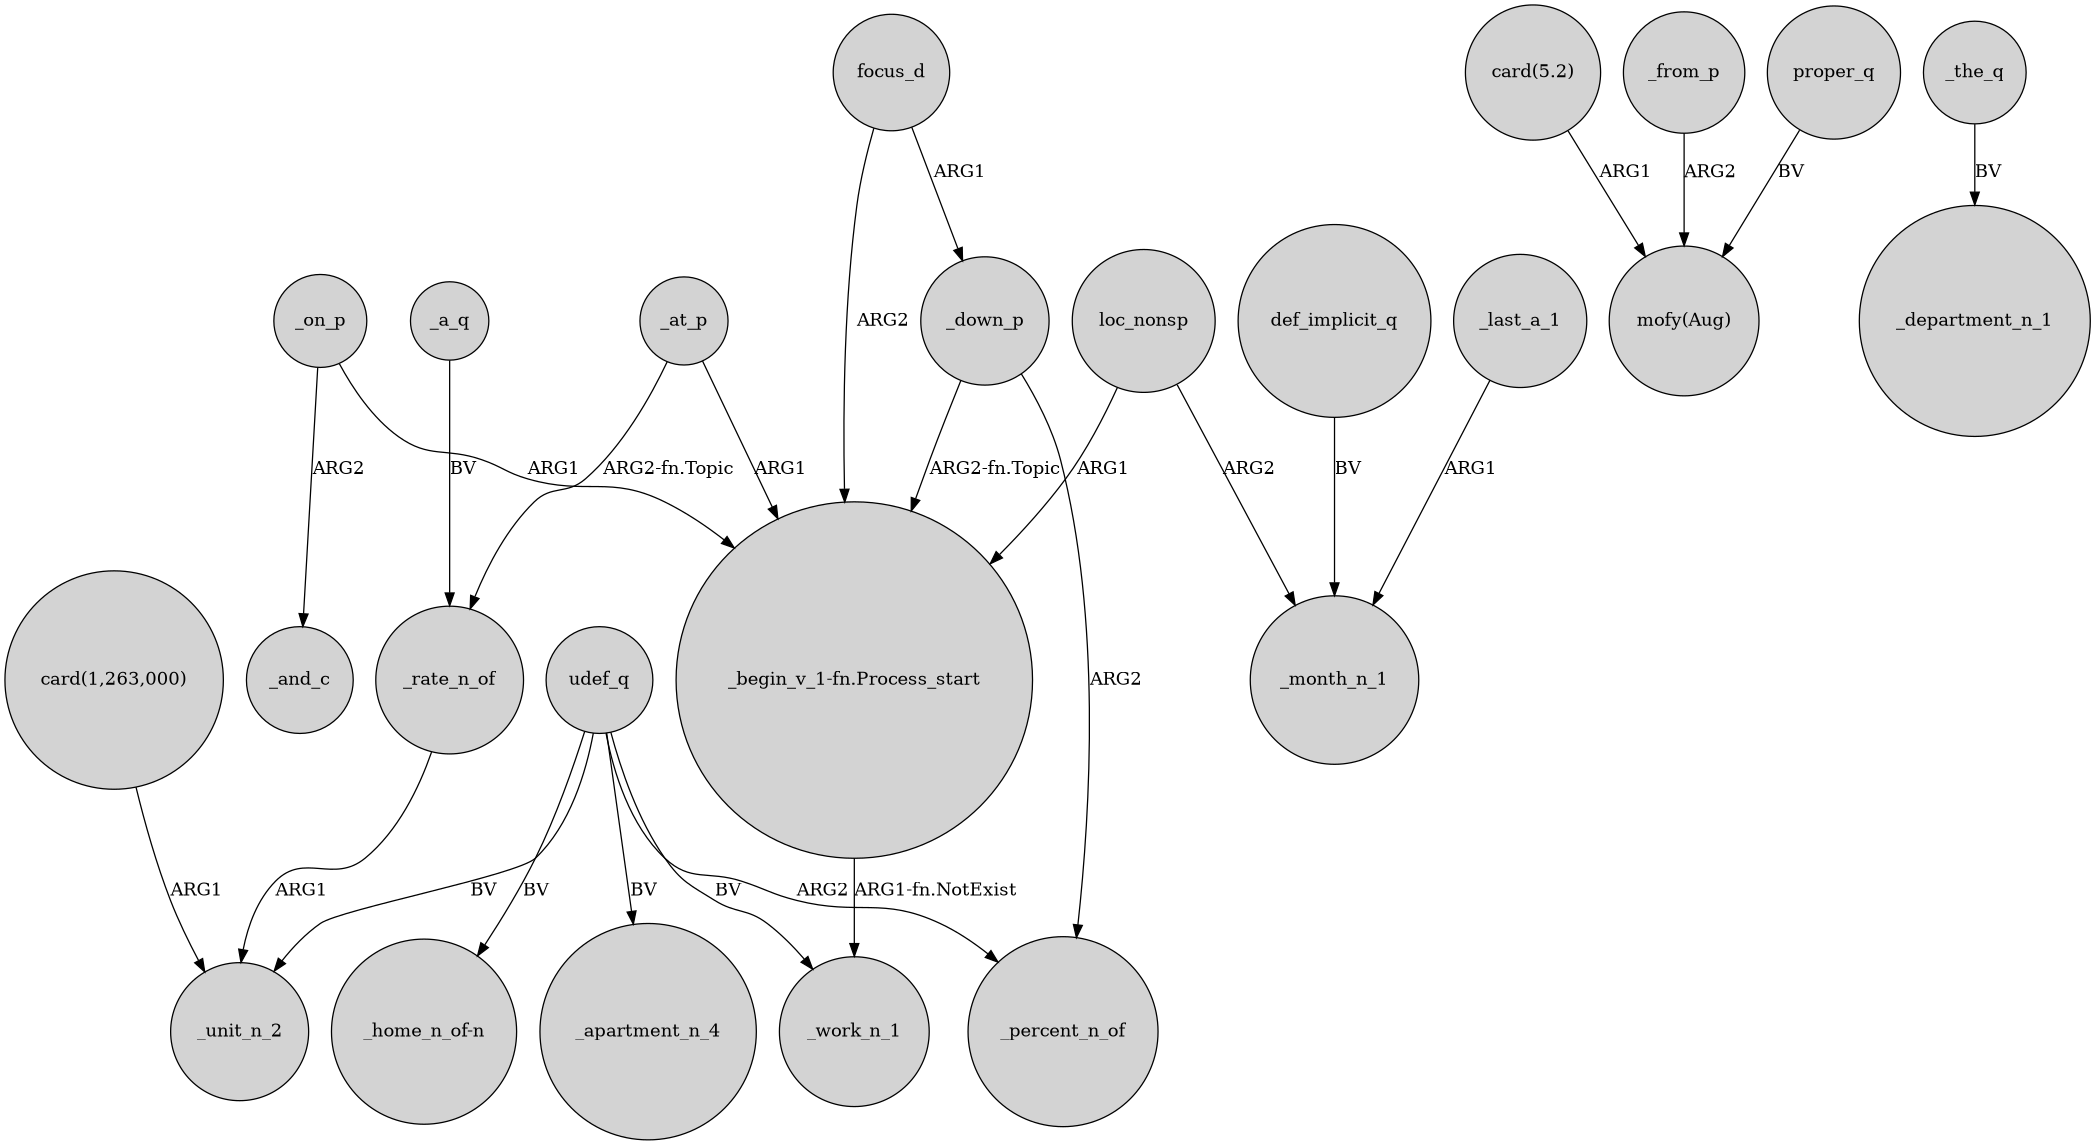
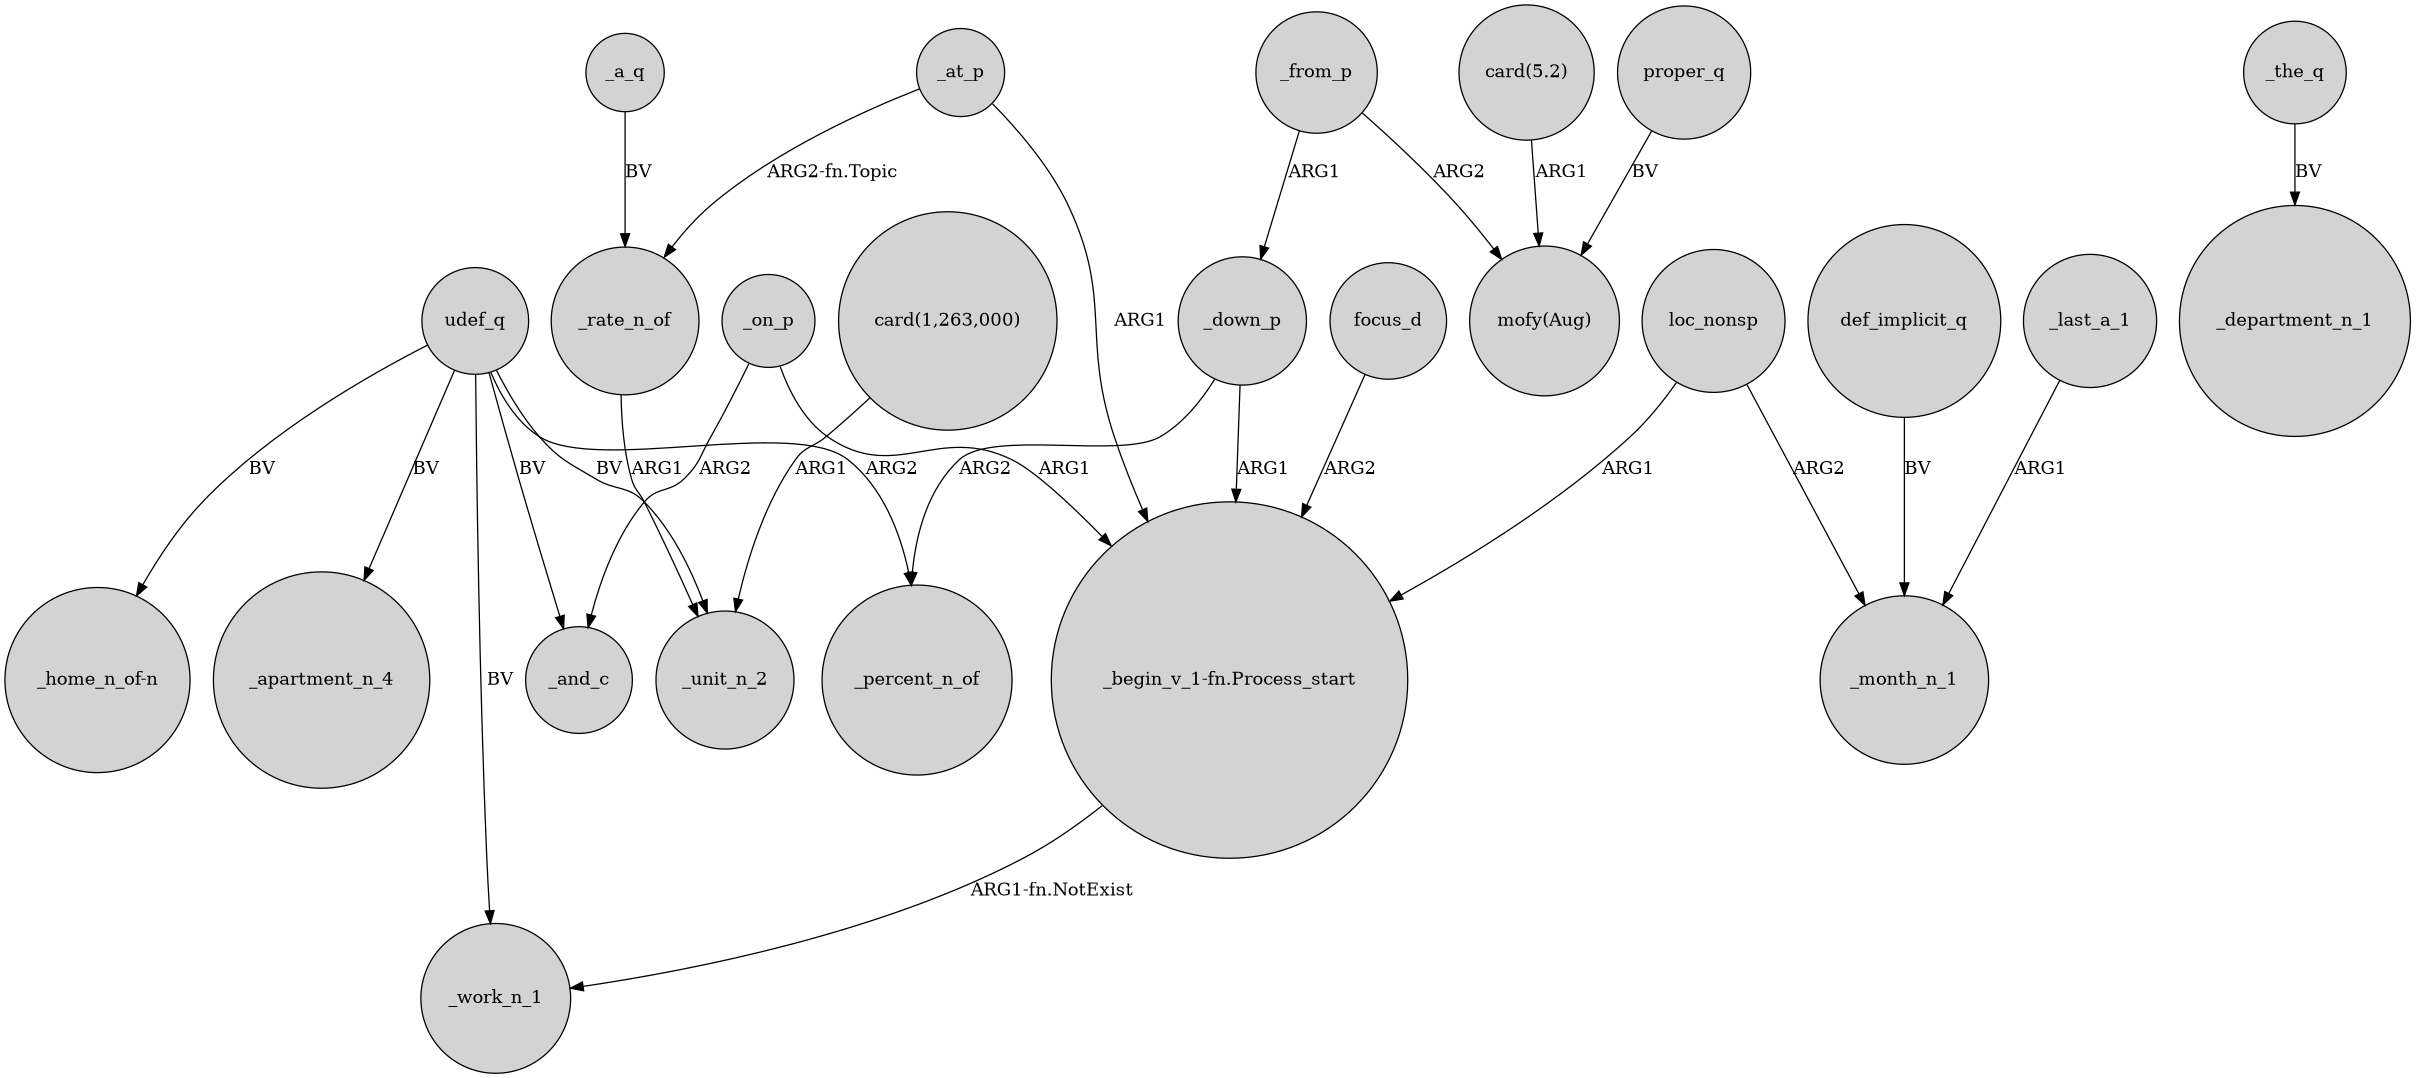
(935, 188) -> (1282, 189)
(995, 469) -> (1263, 469)
none -> (523, 495)
